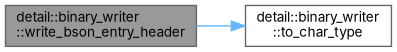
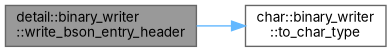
(318, 26) -> (316, 26)
